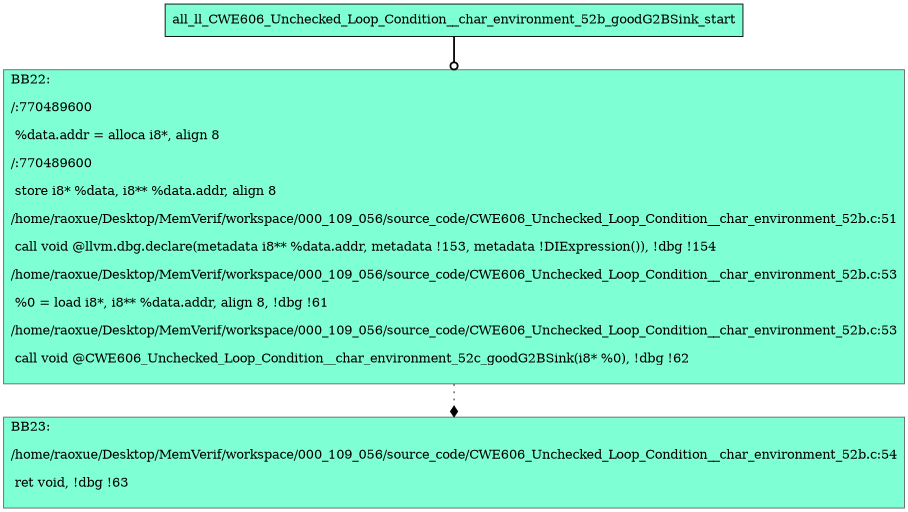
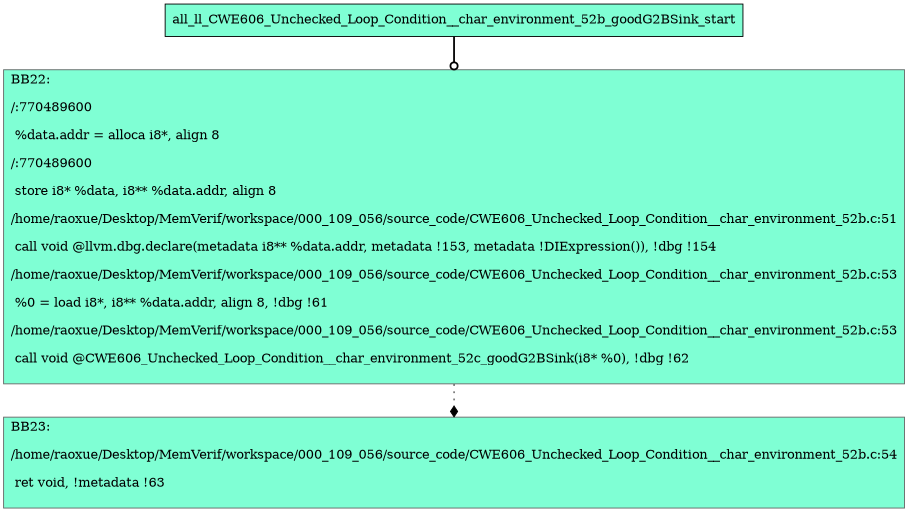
(70, 483) -> (88, 483)
